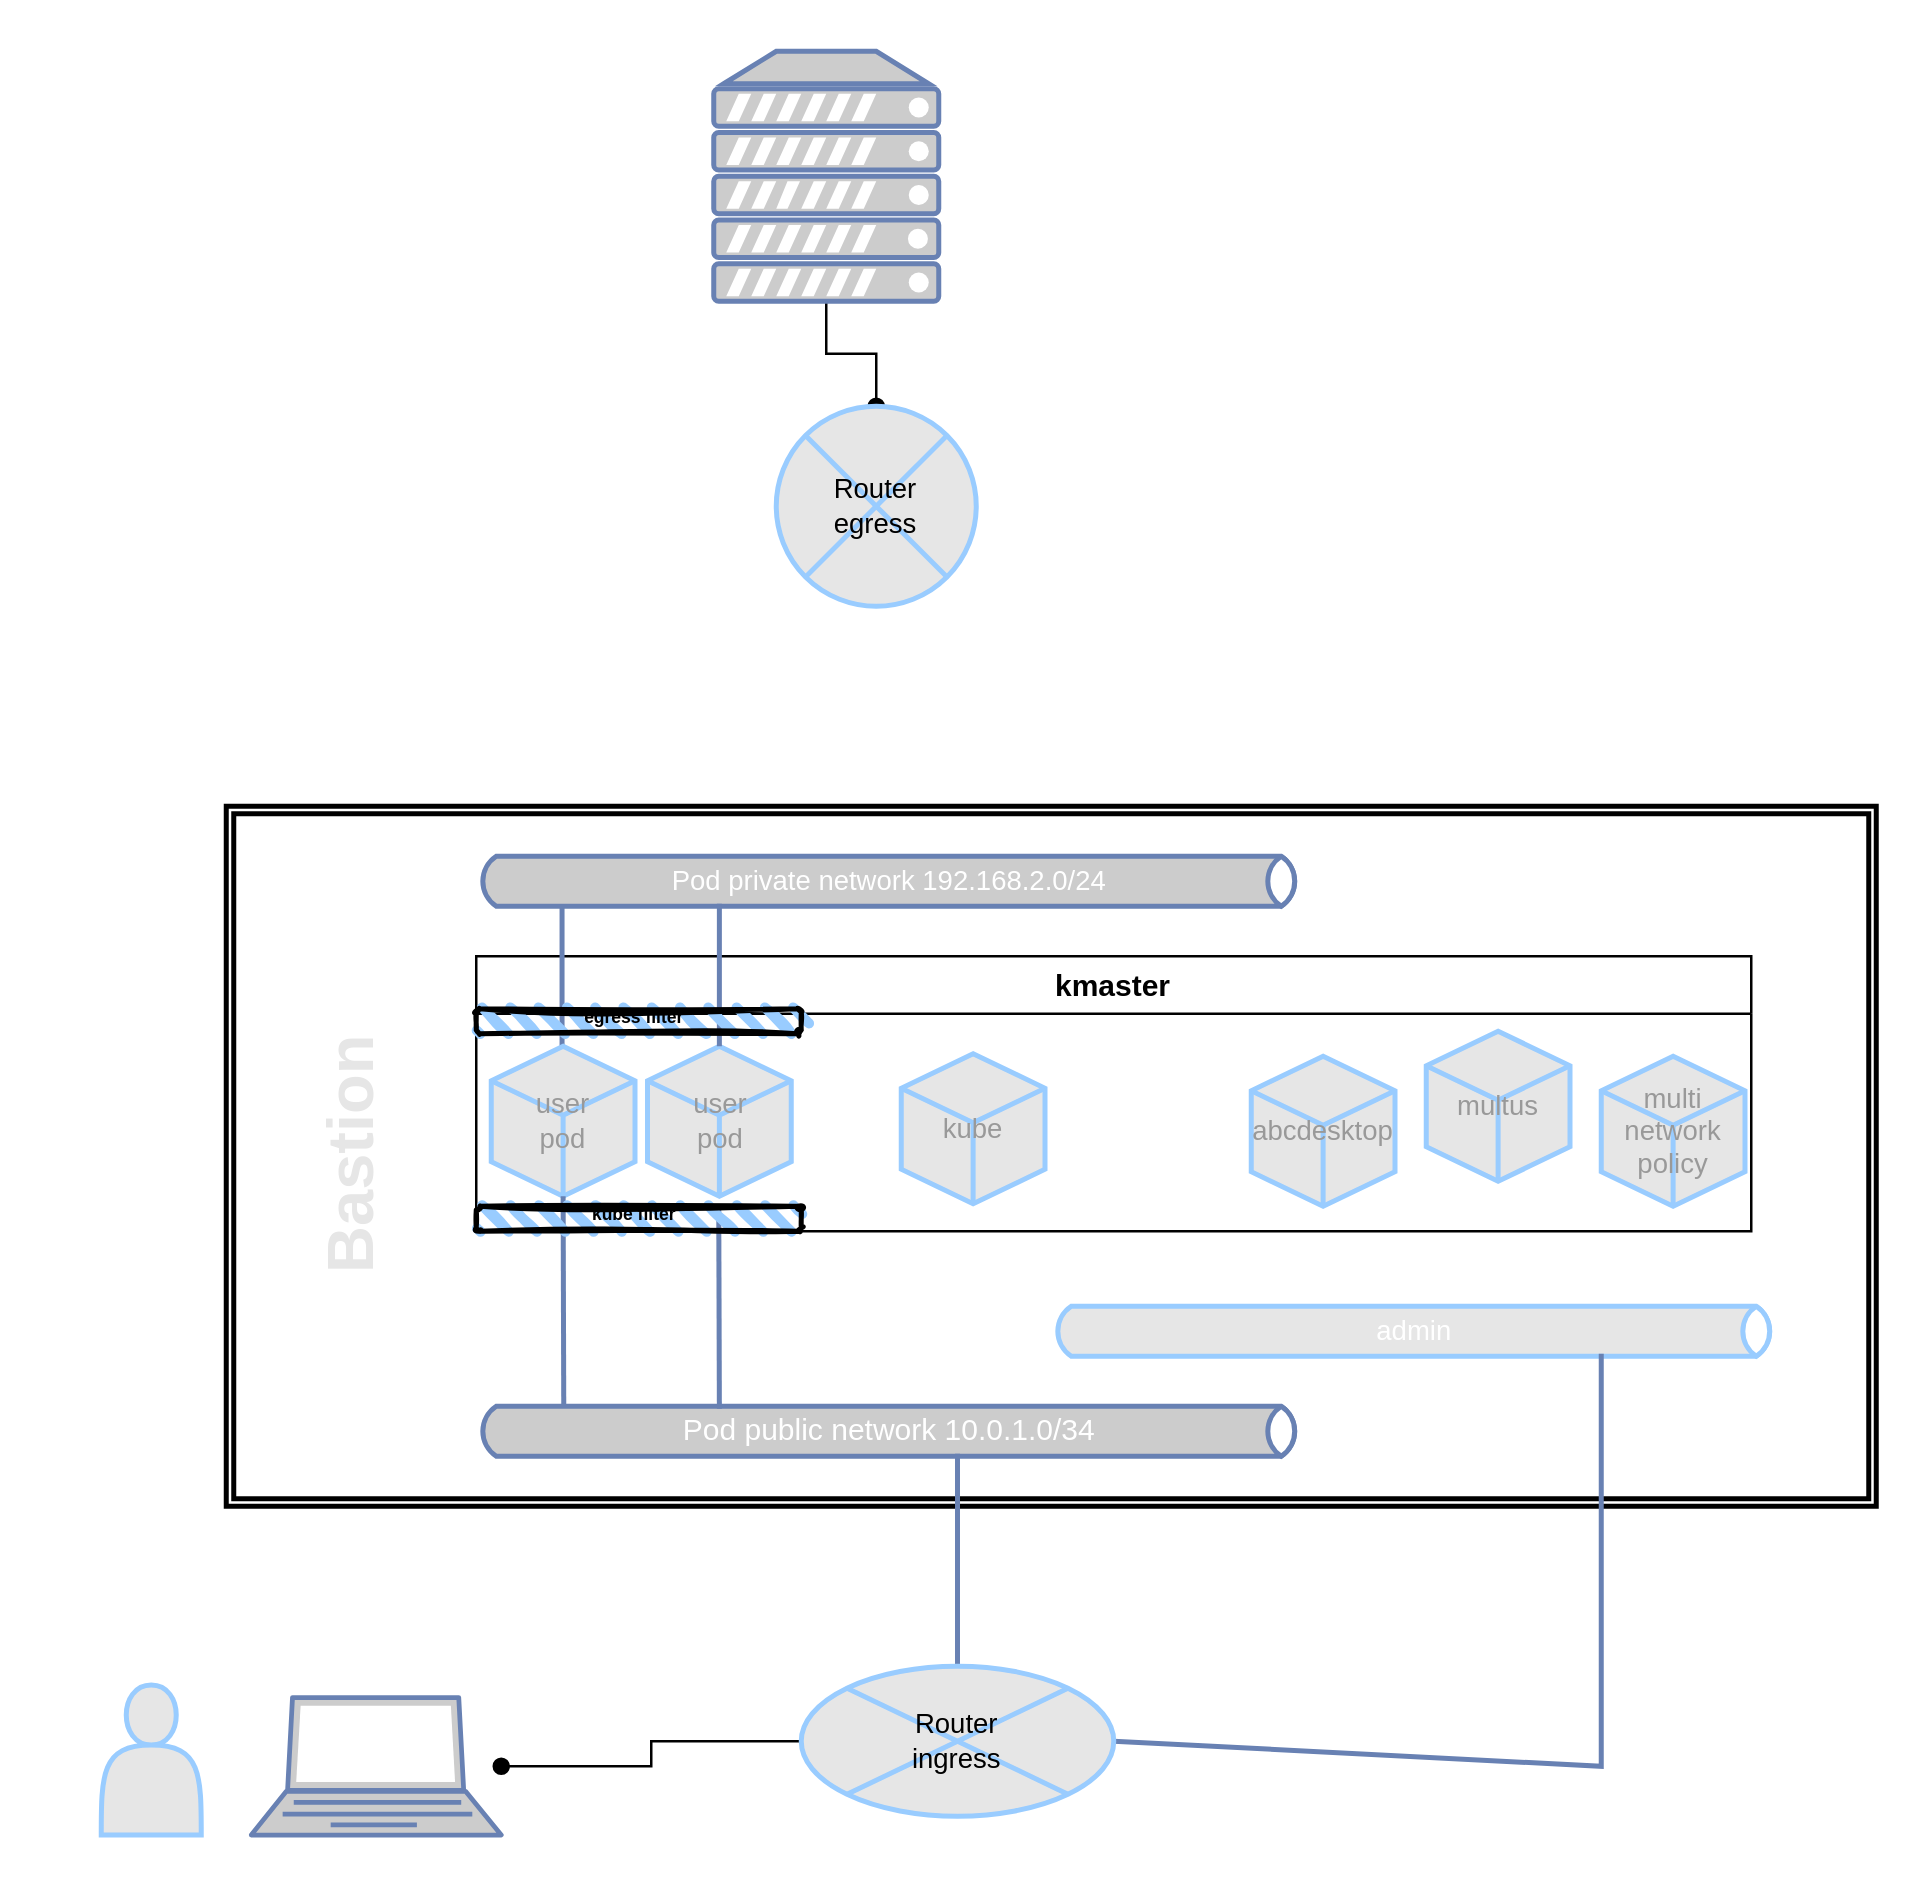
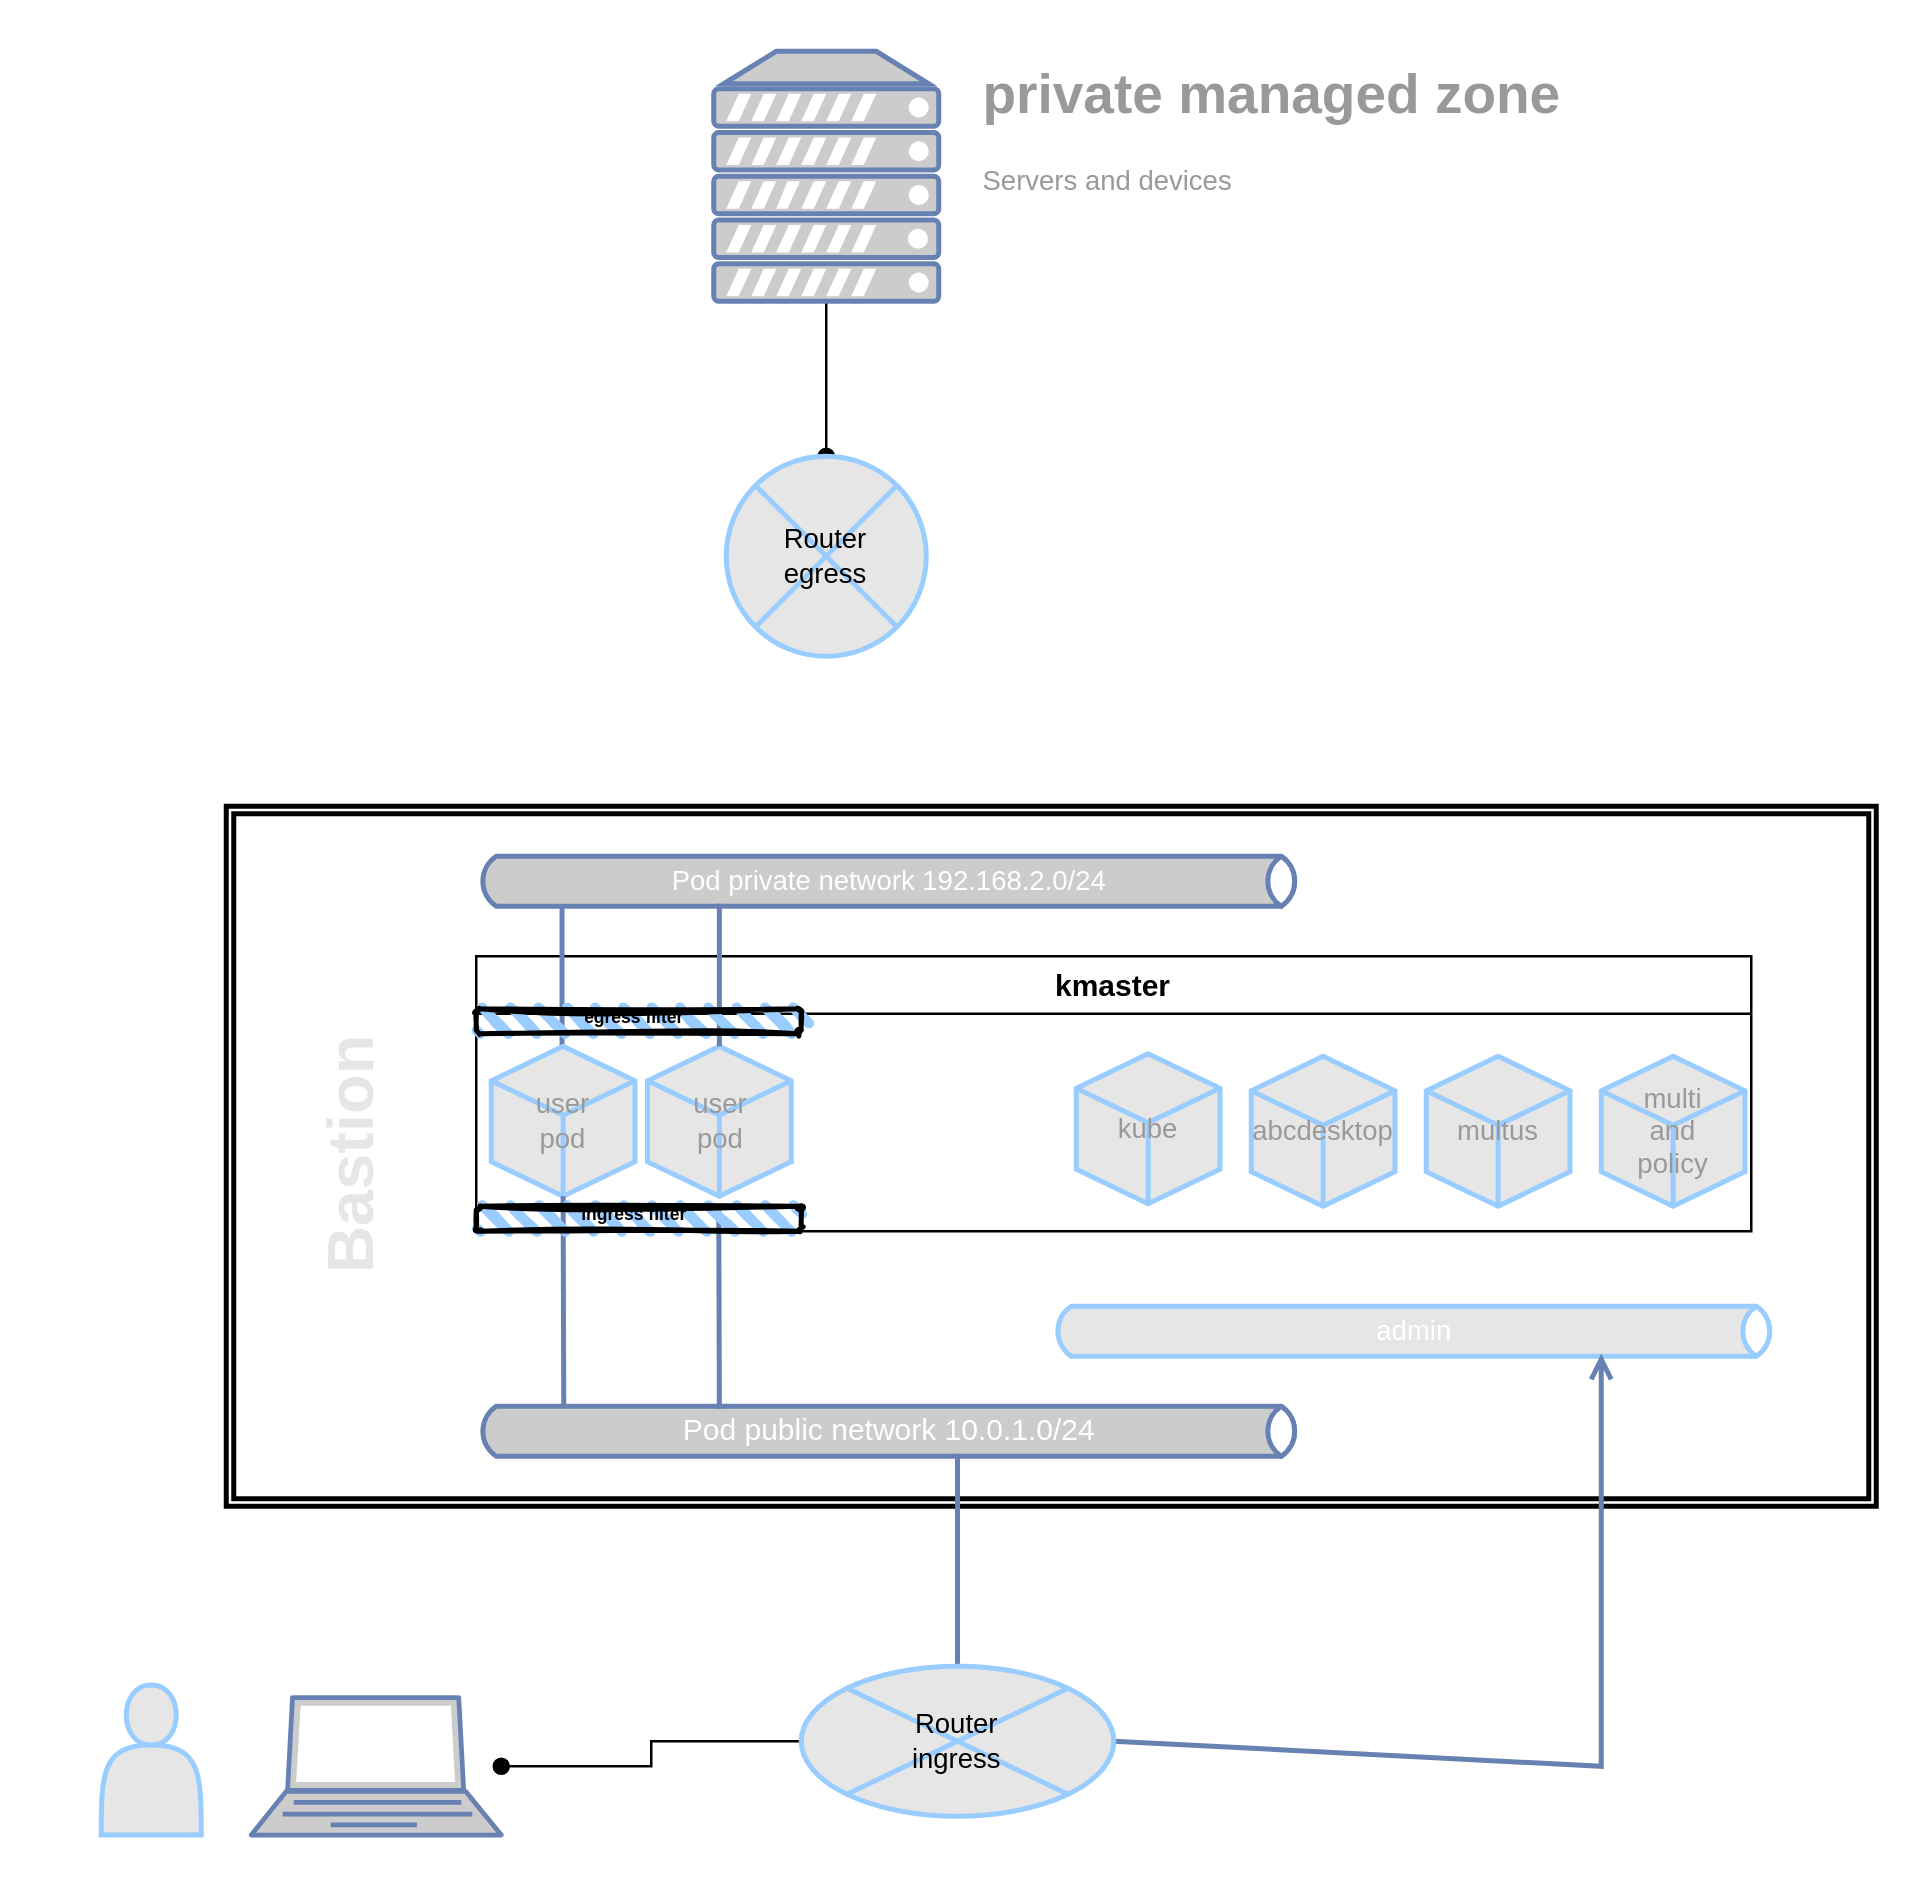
none -> (1361, 201)
(876, 506) -> (826, 556)
(1498, 1106) -> (1498, 1131)
(973, 1129) -> (1148, 1129)
(1674, 1131) -> (1674, 1131)
(635, 1214) -> (635, 1214)
(1601, 1357) -> (1601, 1368)
(890, 1431) -> (890, 1431)
